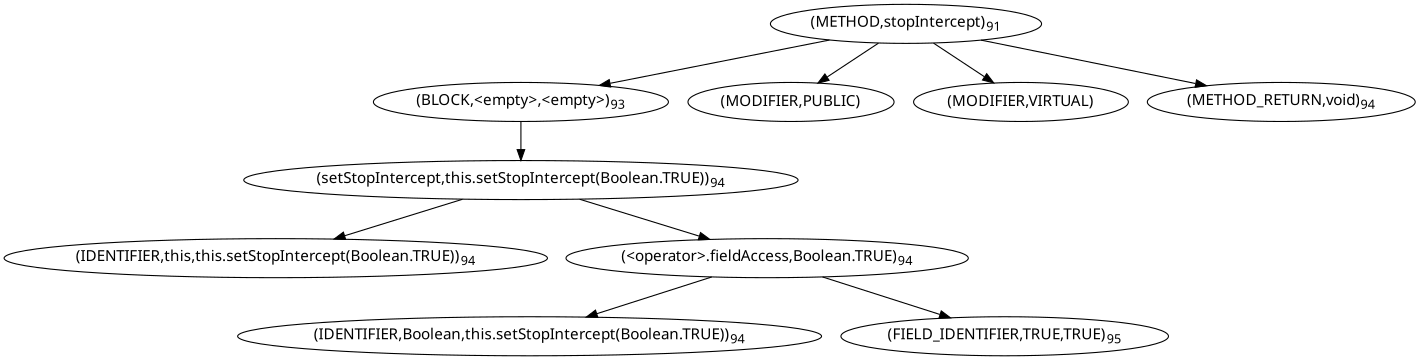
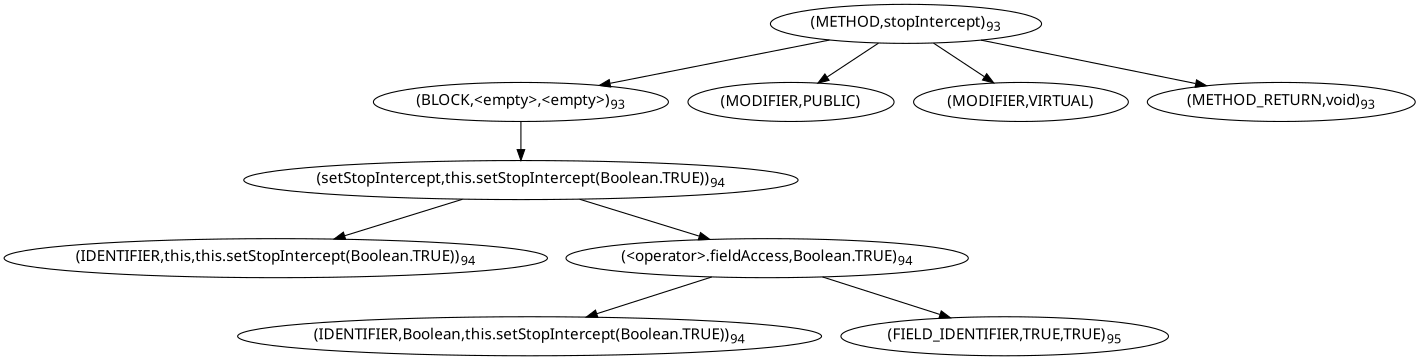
(994, 22) -> (994, 22)
(1368, 100) -> (1368, 100)
